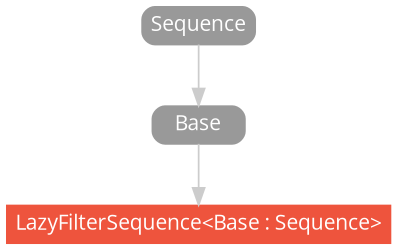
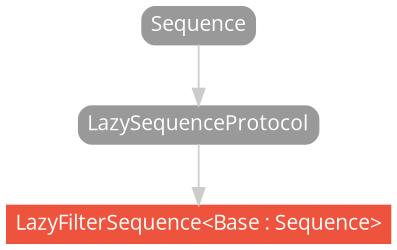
(199, 125) -> (199, 125)
